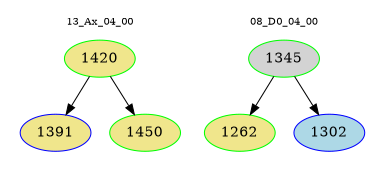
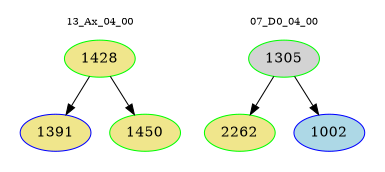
(285, 22) -> (285, 22)
(100, 59) -> (100, 59)
(284, 59) -> (284, 59)
(240, 133) -> (240, 133)
(329, 133) -> (329, 133)
